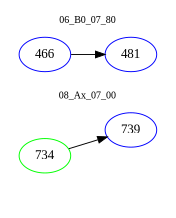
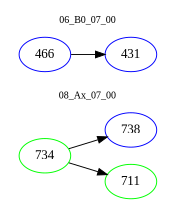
(88, 21) -> (88, 21)
(131, 54) -> (131, 54)
(131, 130) -> (131, 130)
none -> (131, 182)
